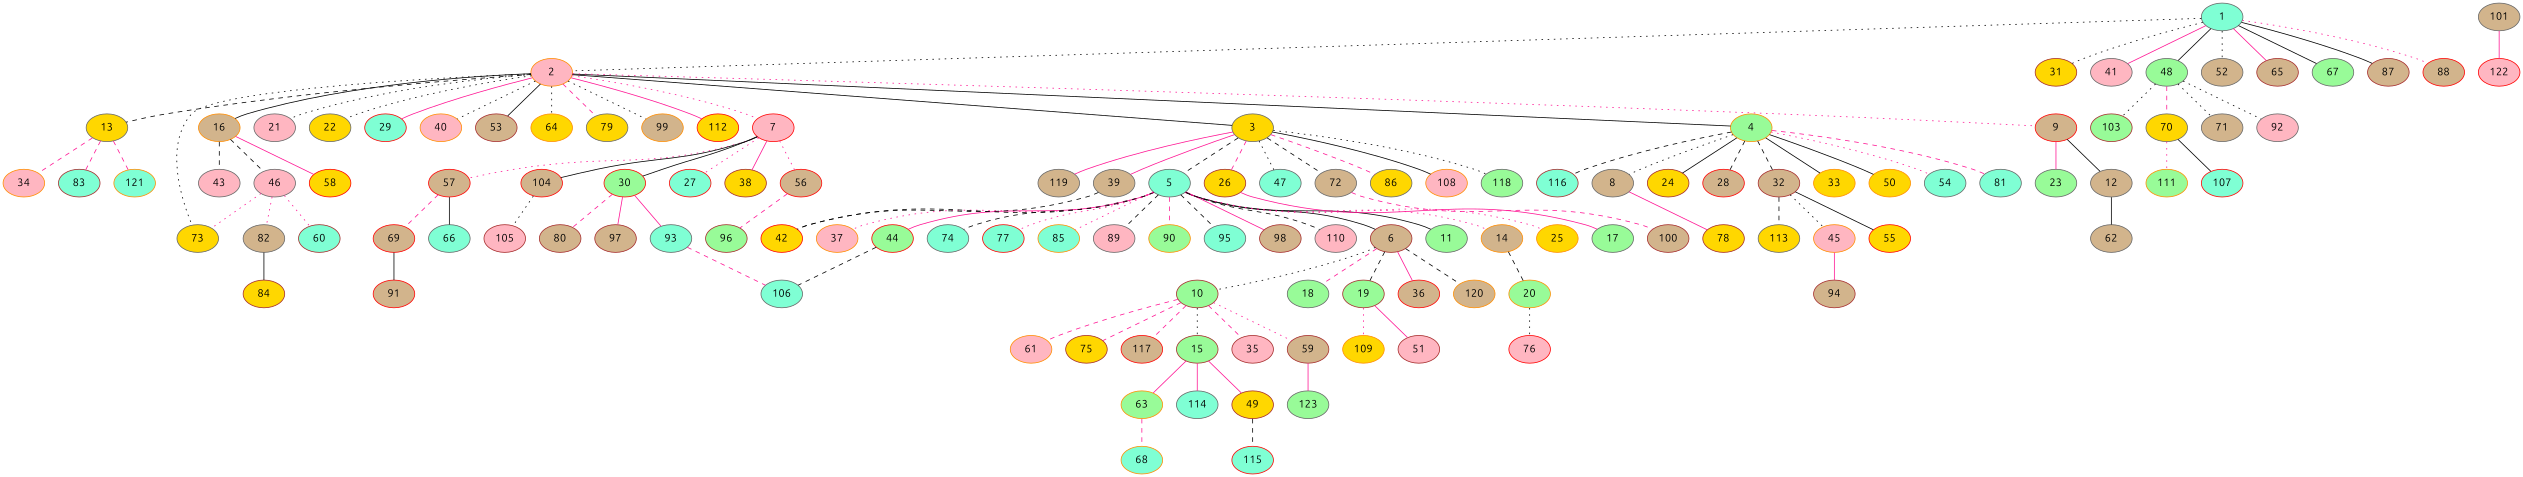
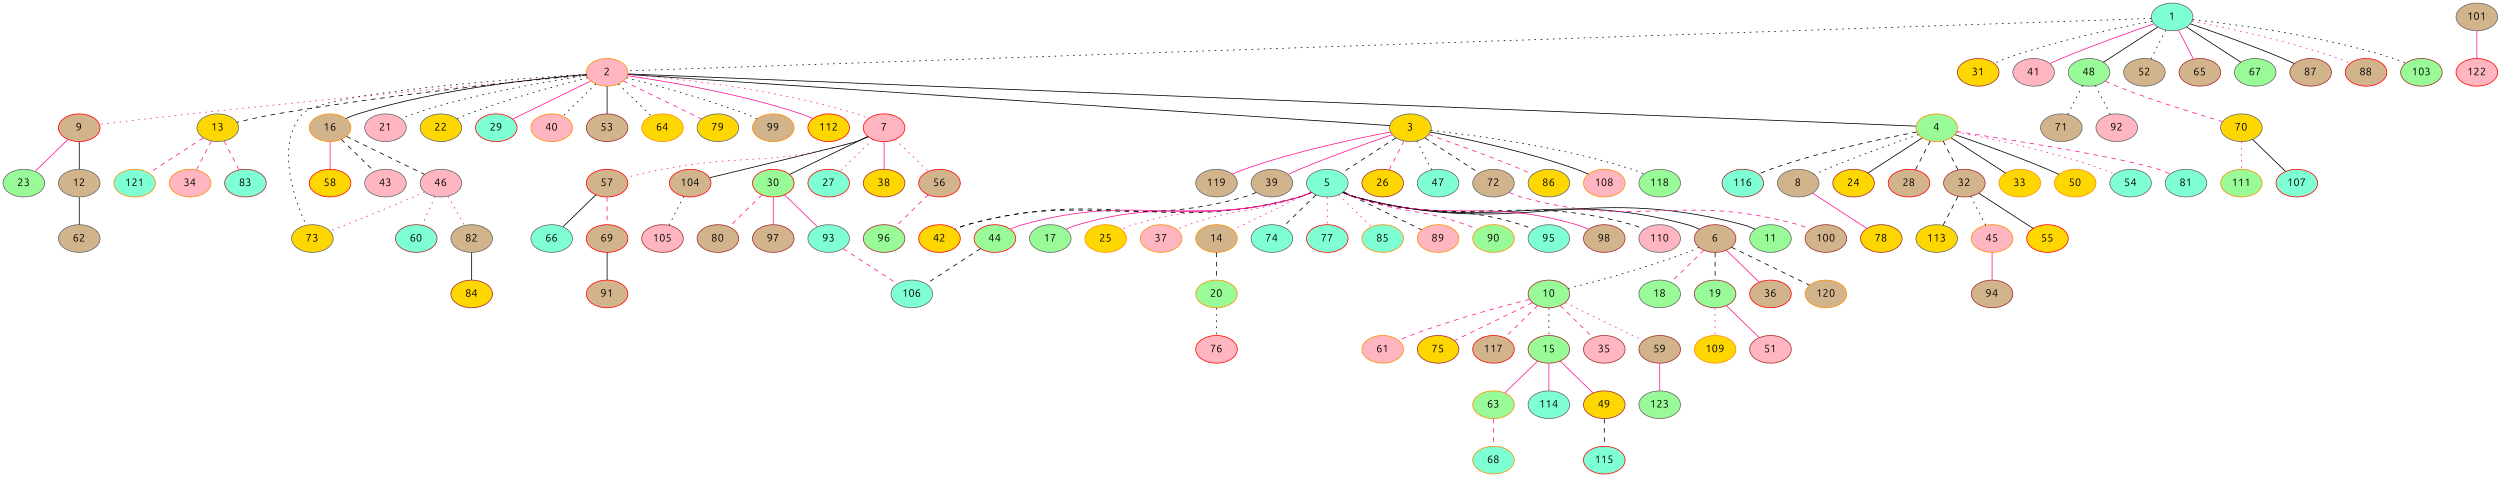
(2139, 100) -> (2300, 36)
(1419, 211) -> (1189, 211)
(1114, 239) -> (1438, 239)
